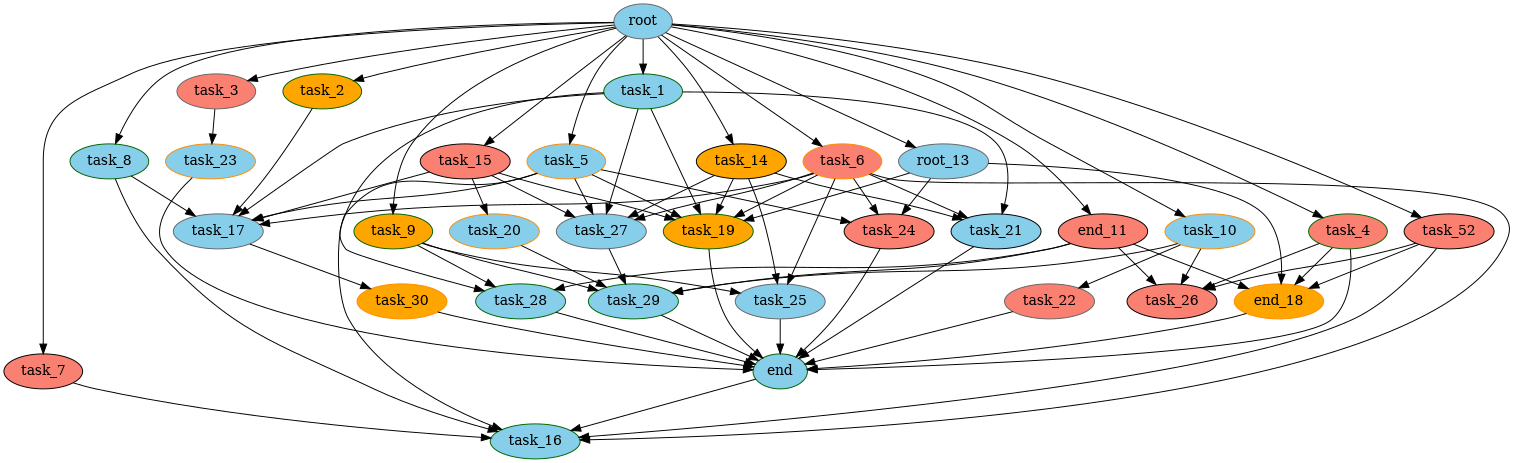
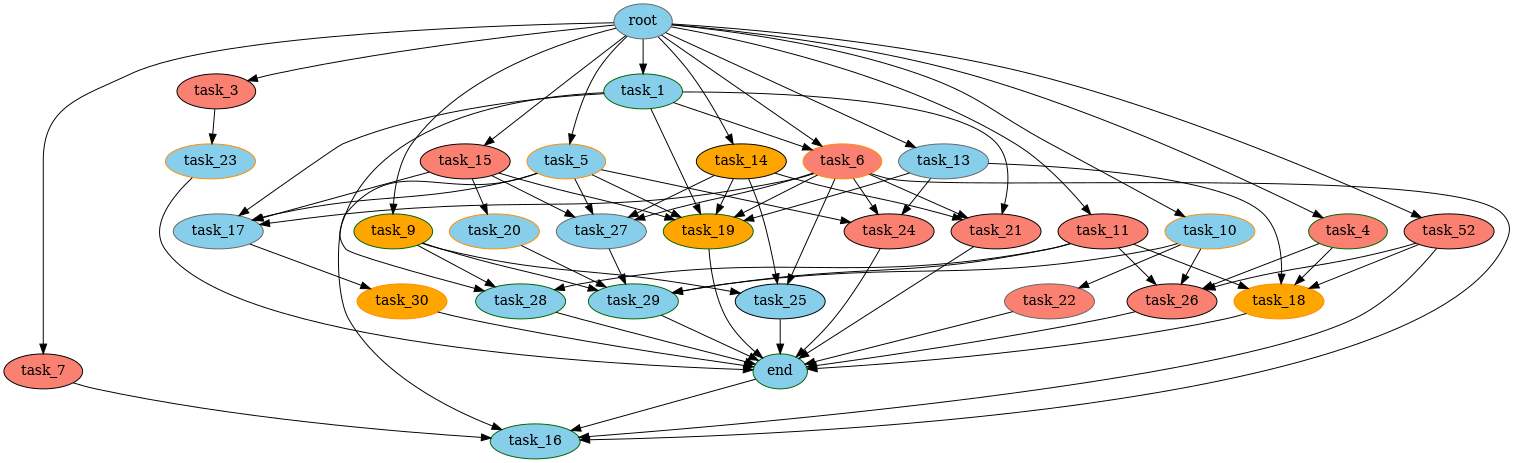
(216, 91) -> (216, 91)
(322, 91) -> none
(624, 157) -> (738, 125)
(109, 161) -> none
(944, 161) -> (944, 161)
(996, 231) -> (996, 231)
(1103, 231) -> (1103, 231)
(780, 301) -> (780, 301)
(1279, 301) -> (1279, 301)
(1114, 355) -> (976, 342)
